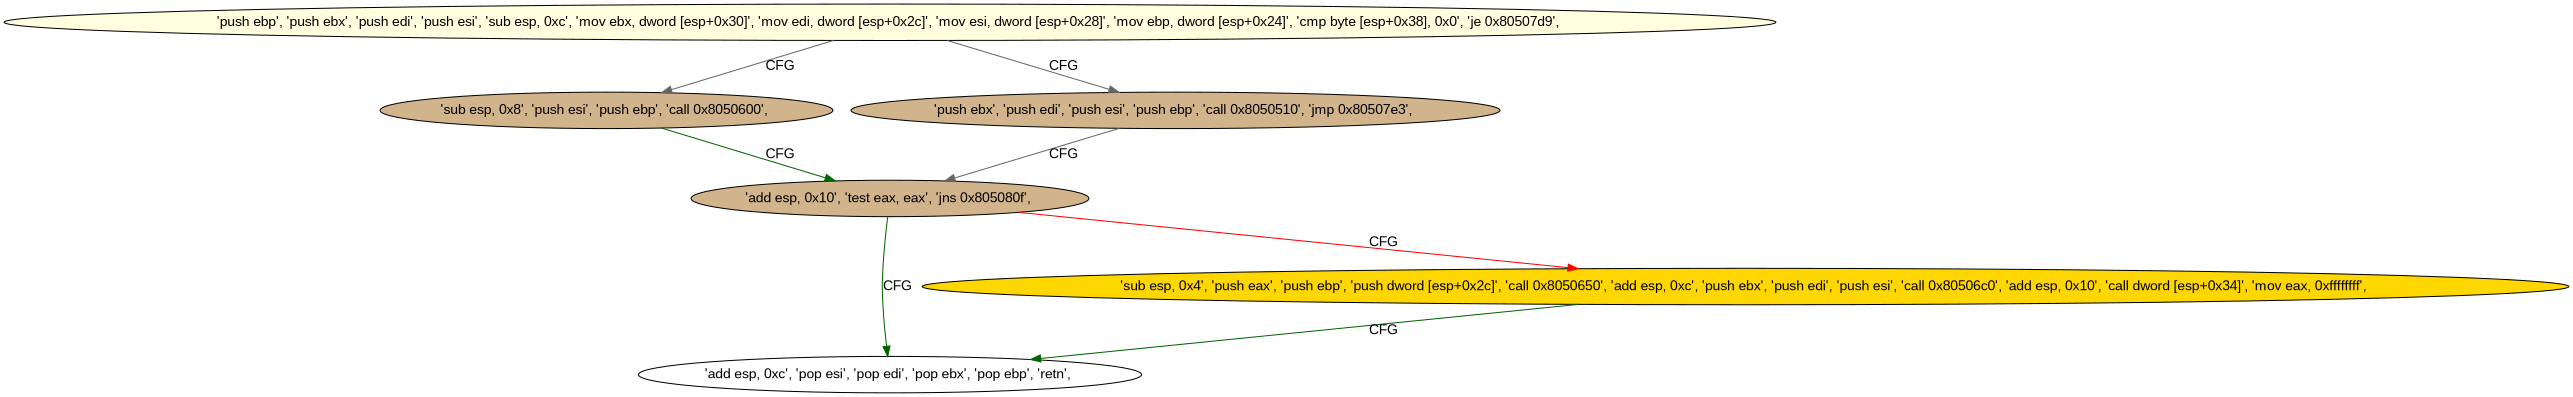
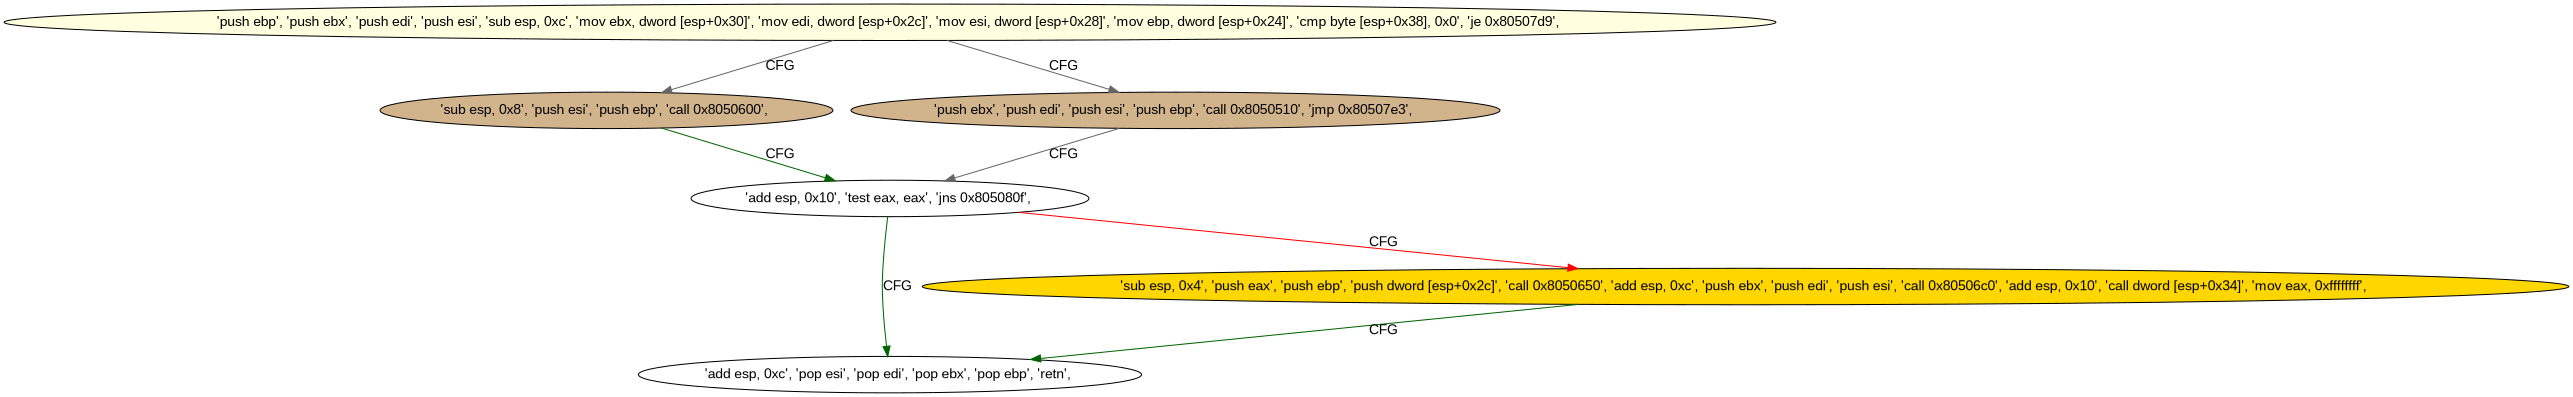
(890, 198) -> (890, 198)
